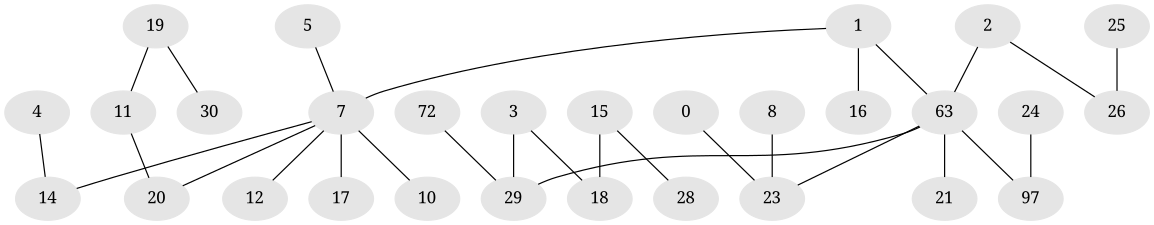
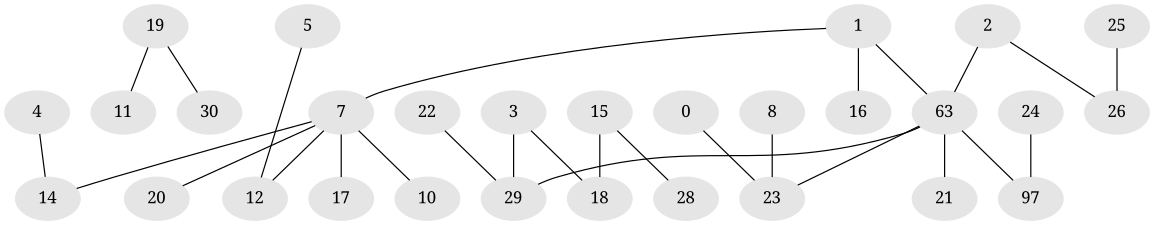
(324, 70) -> (281, 113)
(427, 113) -> (427, 113)
(140, 156) -> none
